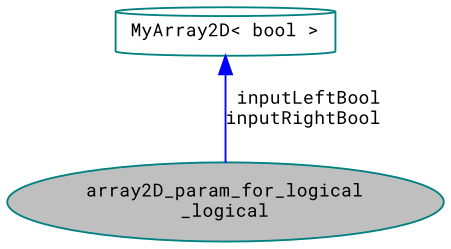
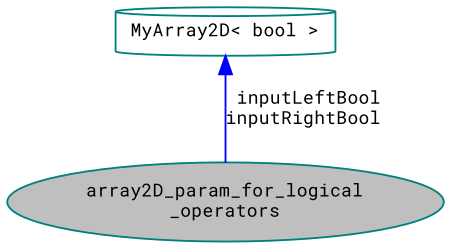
(226, 202) -> (226, 202)
